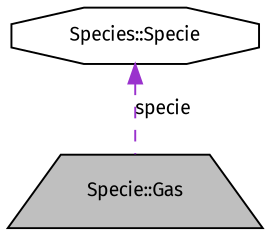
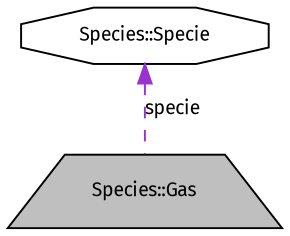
(135, 191) -> (145, 191)
